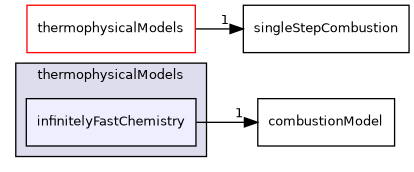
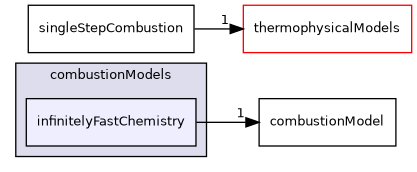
(213, 29) -> (212, 29)
(111, 76) -> (111, 76)
